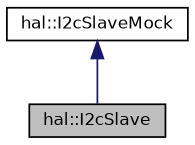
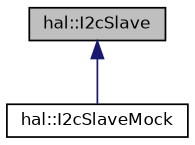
(97, 81) -> (97, 81)
